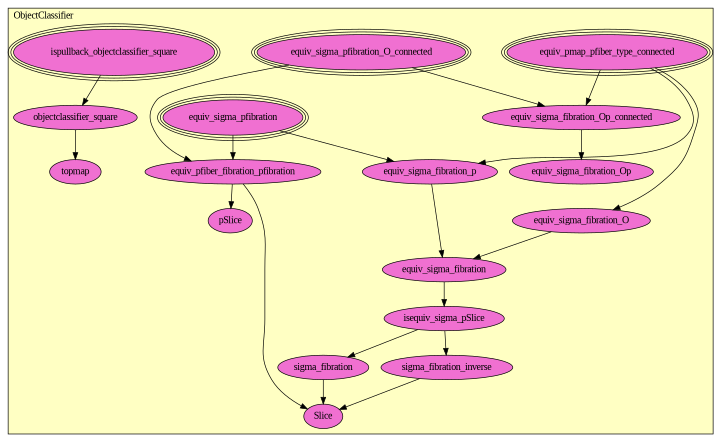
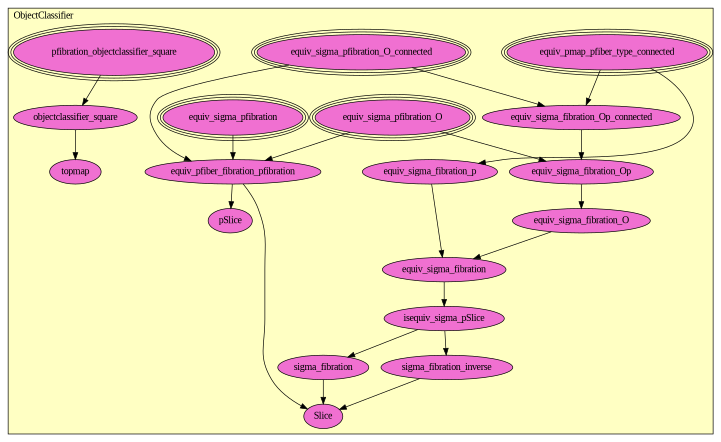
(114, 52) -> (114, 52)
none -> (393, 117)
(690, 144) -> (581, 193)
(333, 145) -> none
